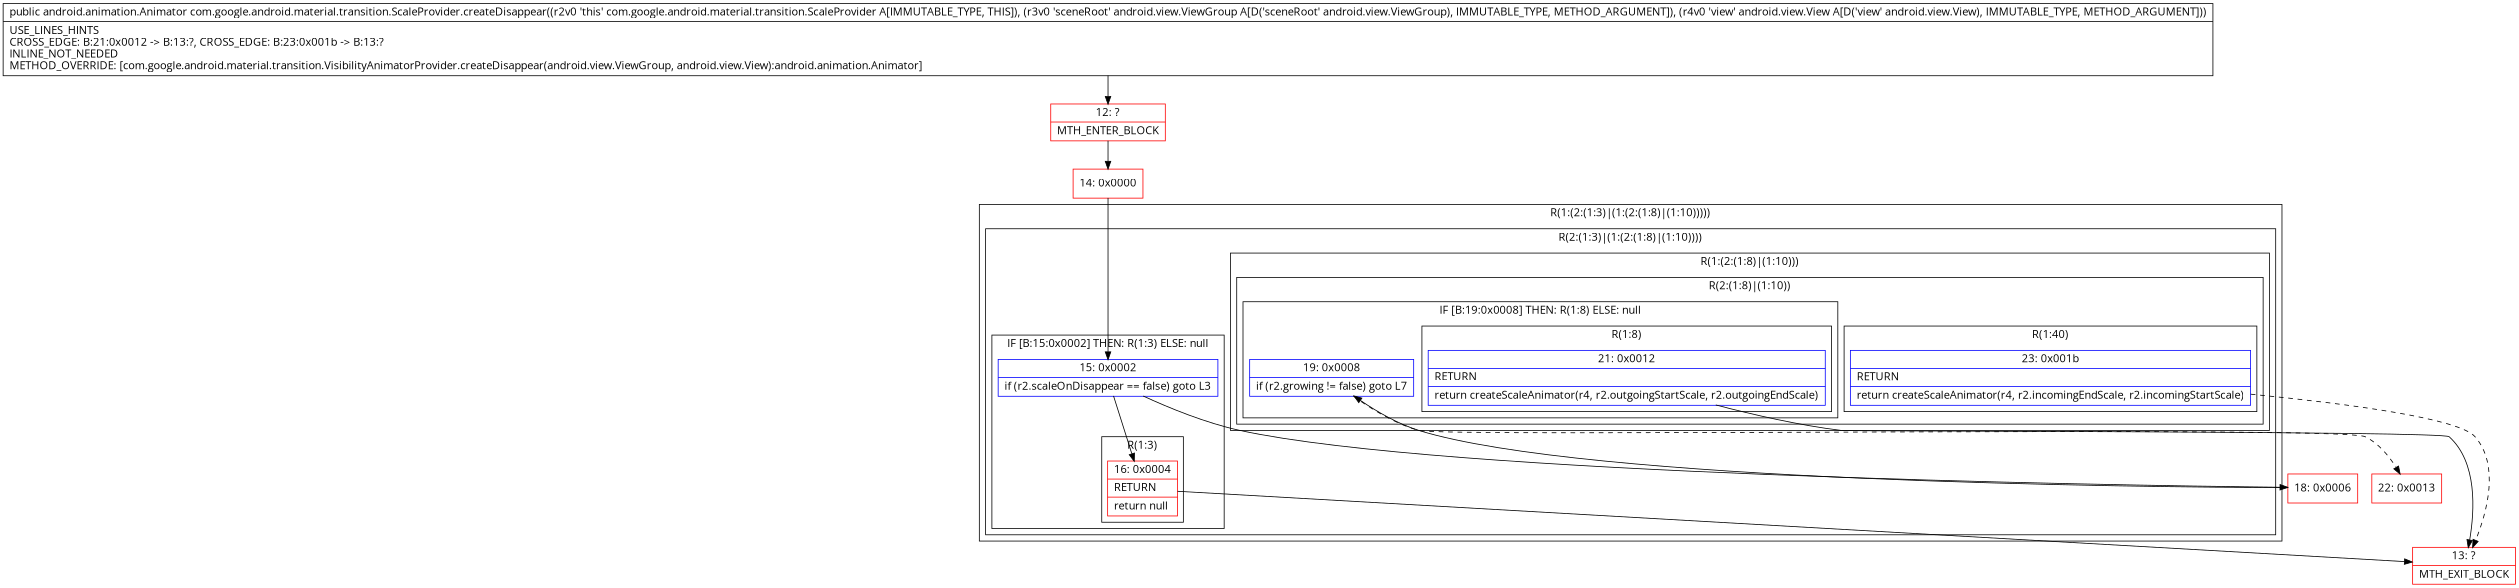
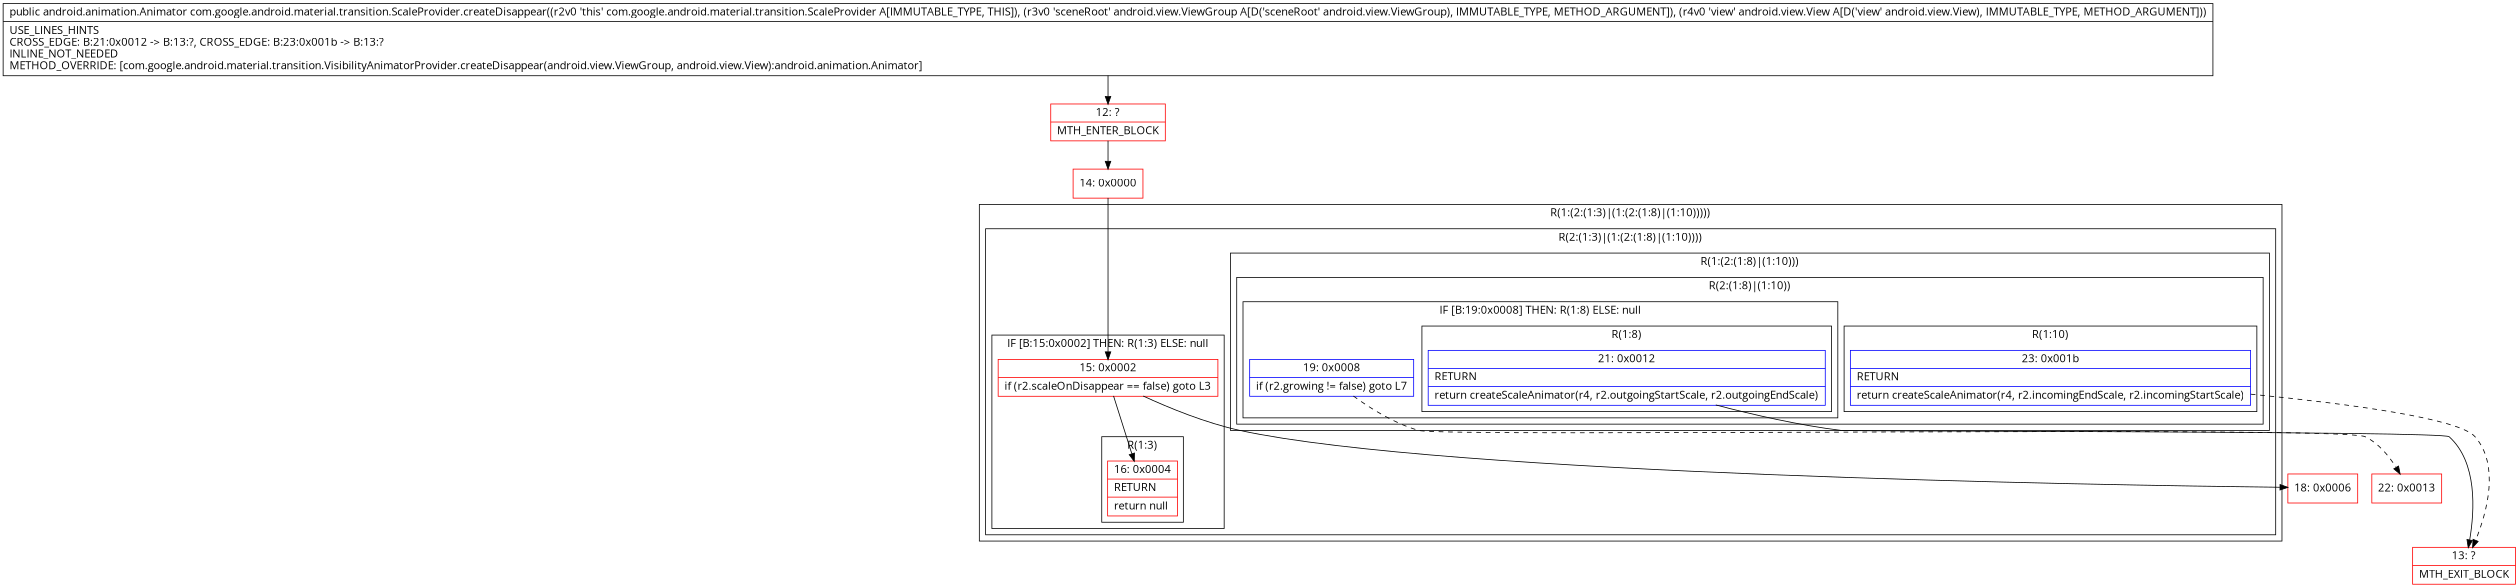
(2050, 335) -> (2050, 335)
(1108, 378) -> (1108, 378)
(1632, 463) -> none
(1791, 526) -> none
